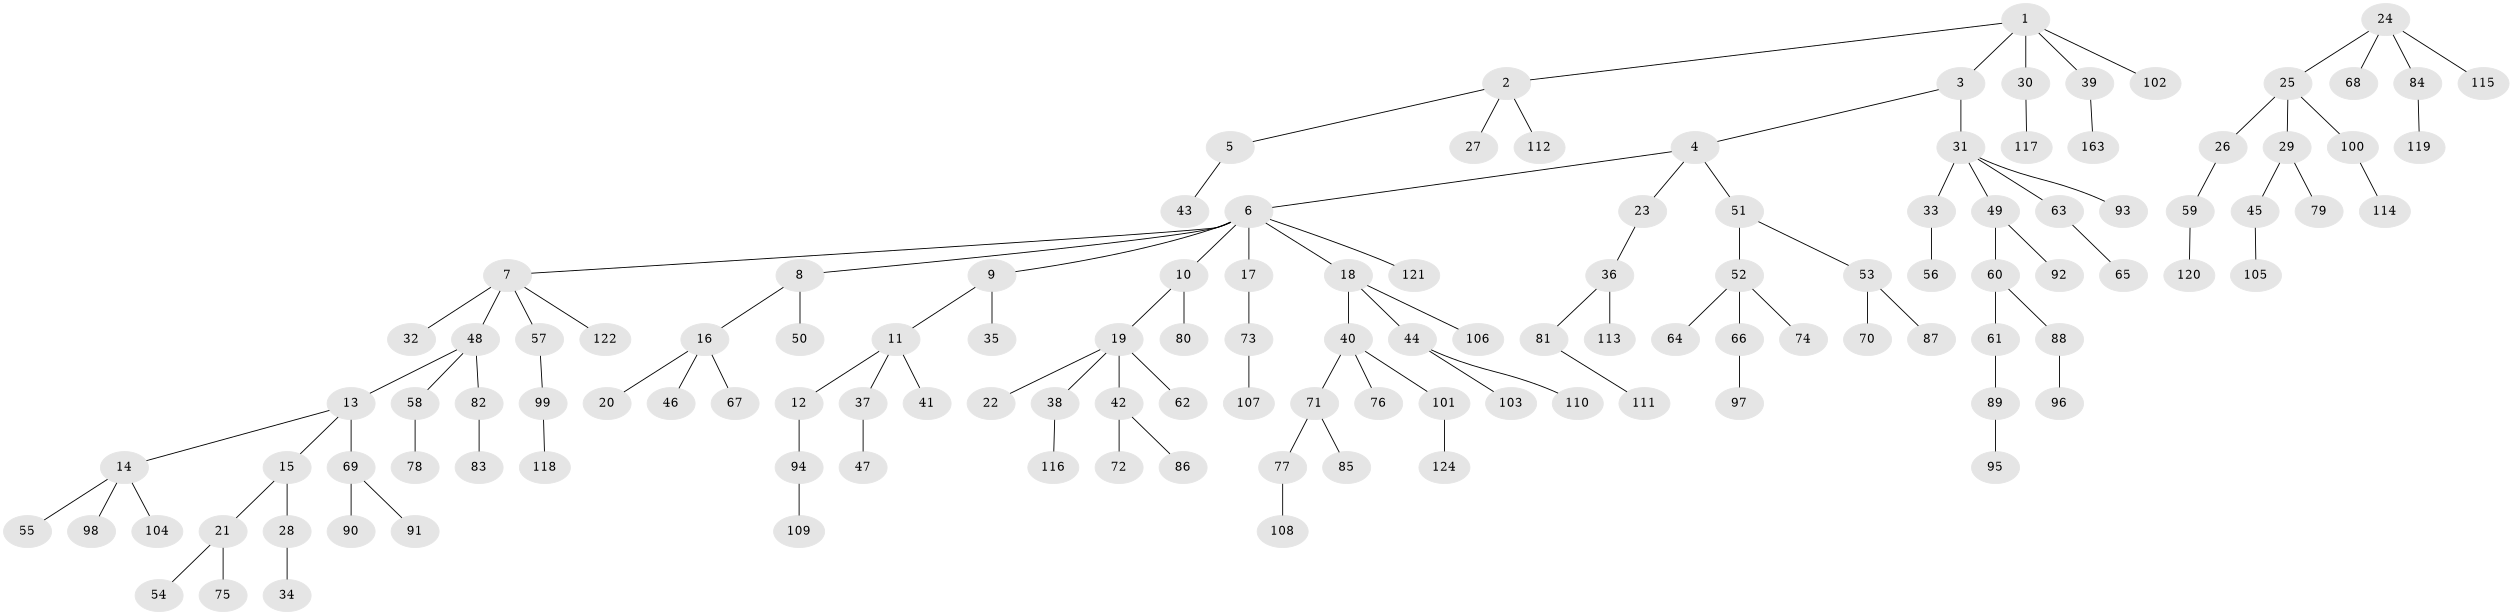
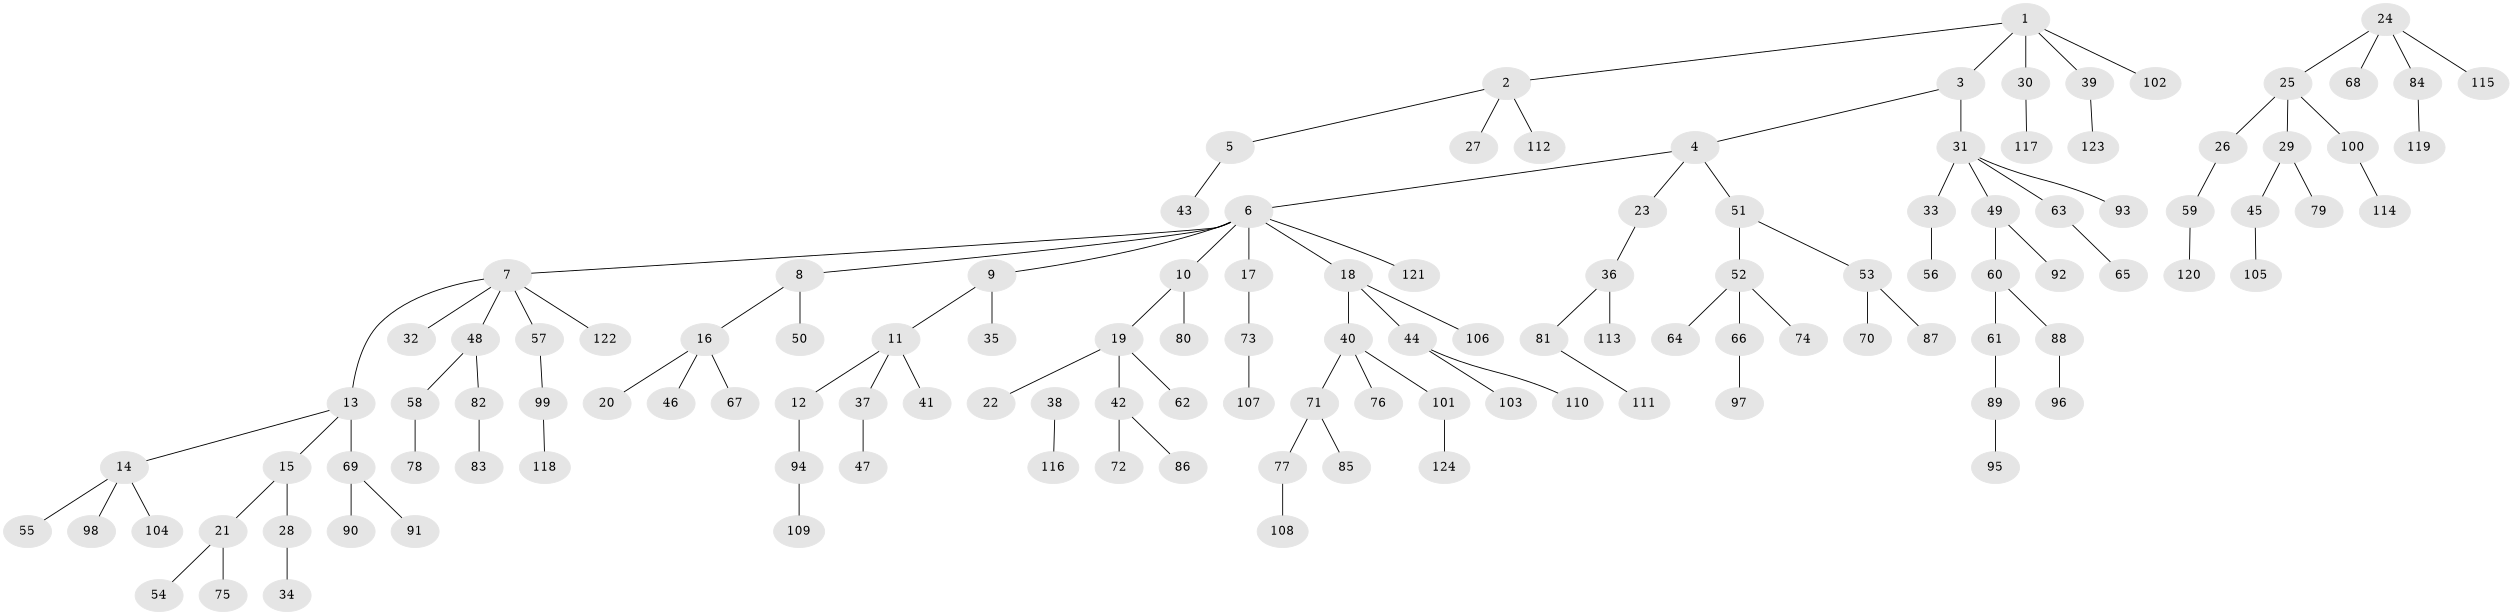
(2093, 148) -> (2093, 148)
(1087, 371) -> none
(413, 372) -> (397, 310)
